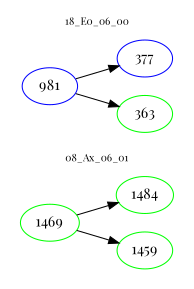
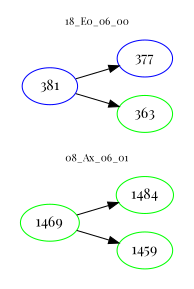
(50, 86) -> (50, 86)
